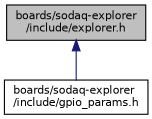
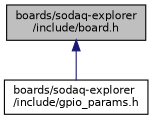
(76, 23) -> (76, 23)
